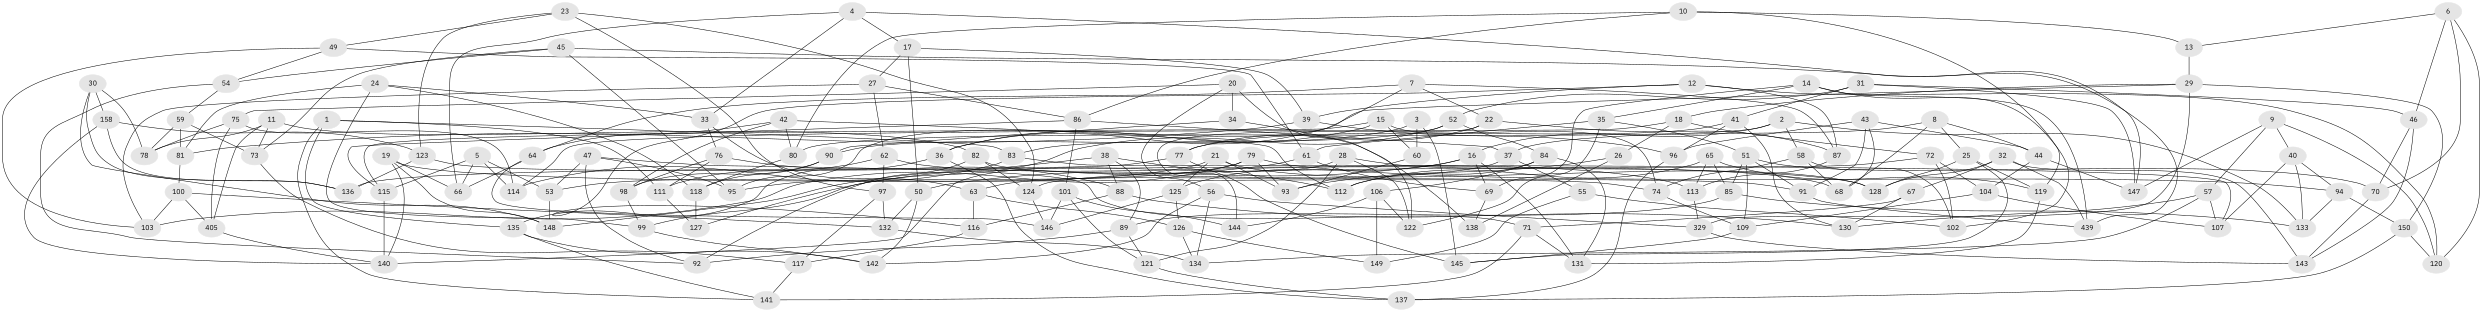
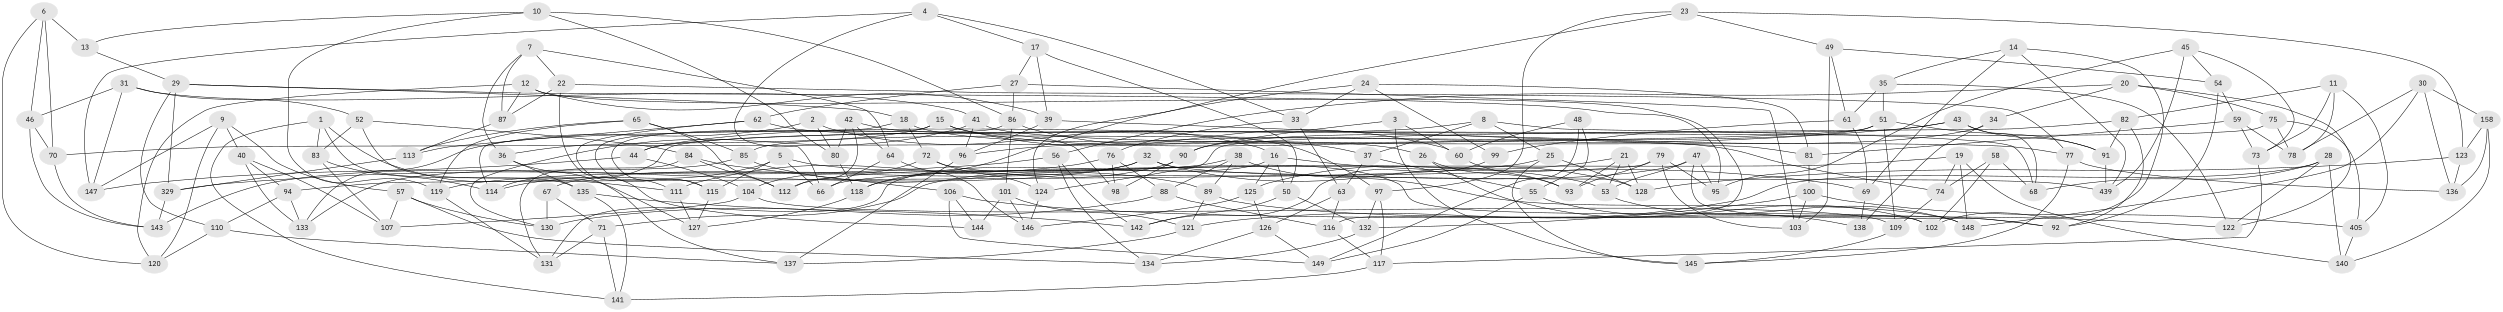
none -> (1578, 120)
(1791, 138) -> none
(633, 210) -> none
(384, 228) -> (702, 213)
(2404, 228) -> (217, 228)
